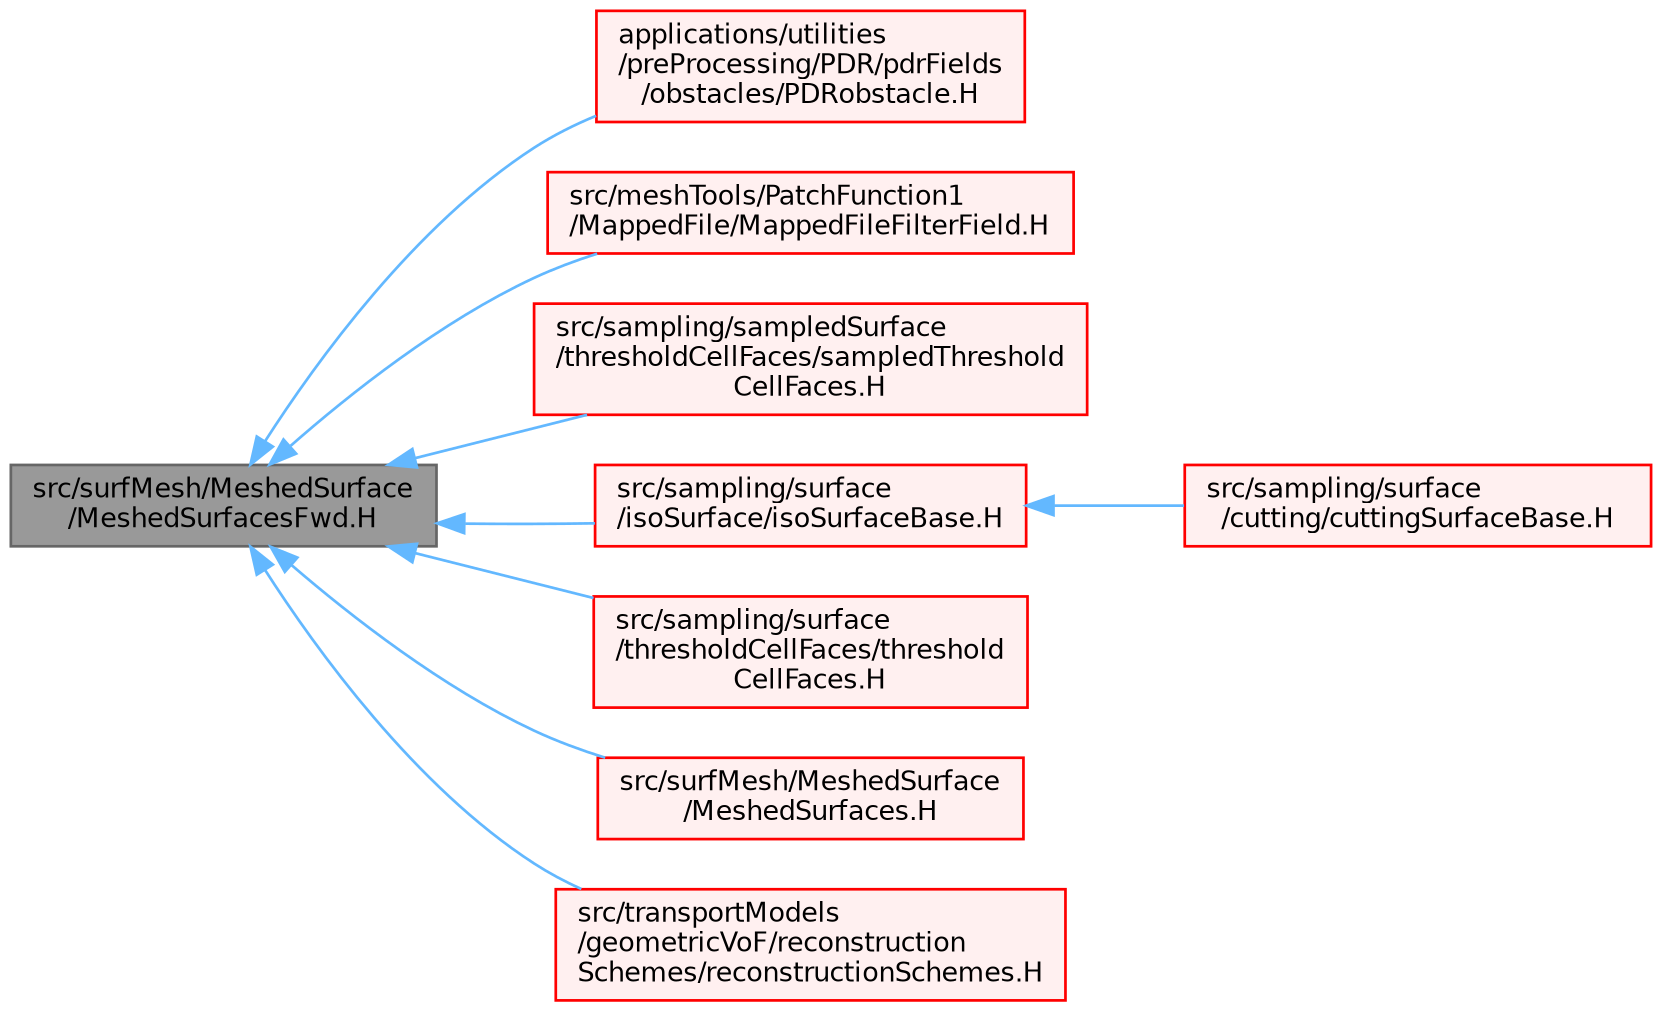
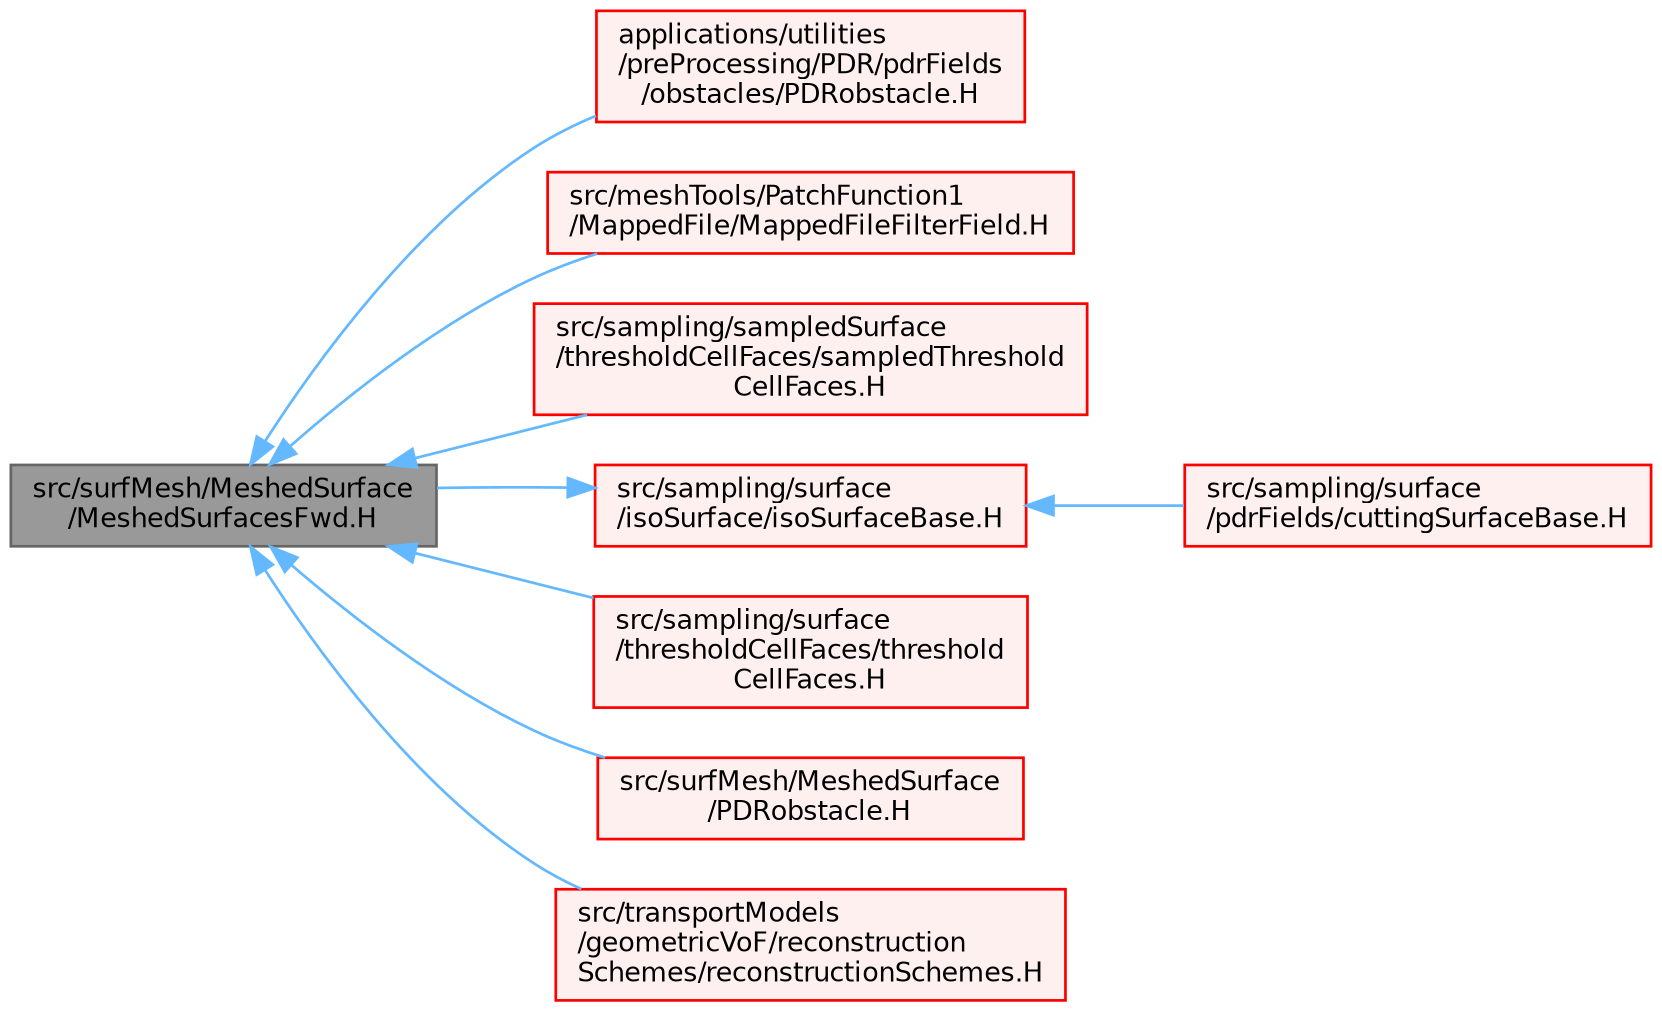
(1418, 506) -> (1418, 506)
(530, 524) -> (502, 487)
(811, 798) -> (811, 798)
